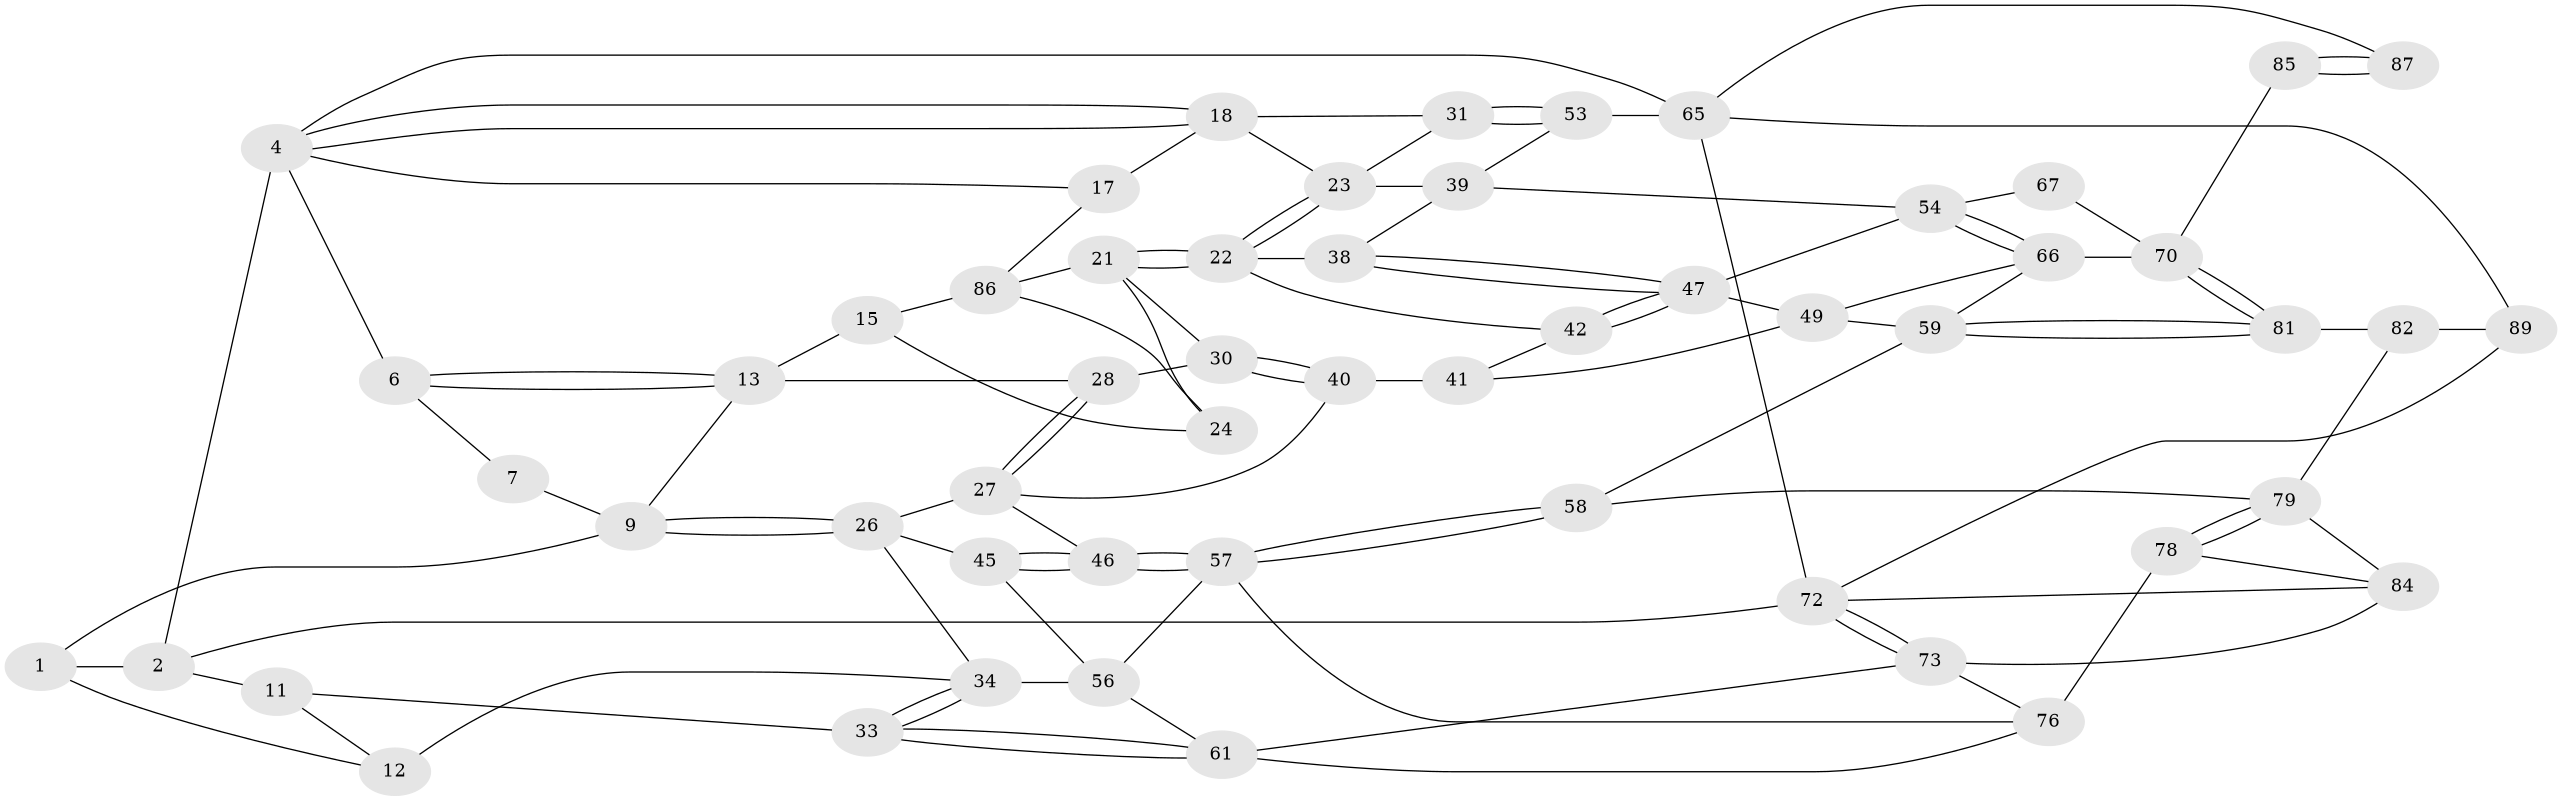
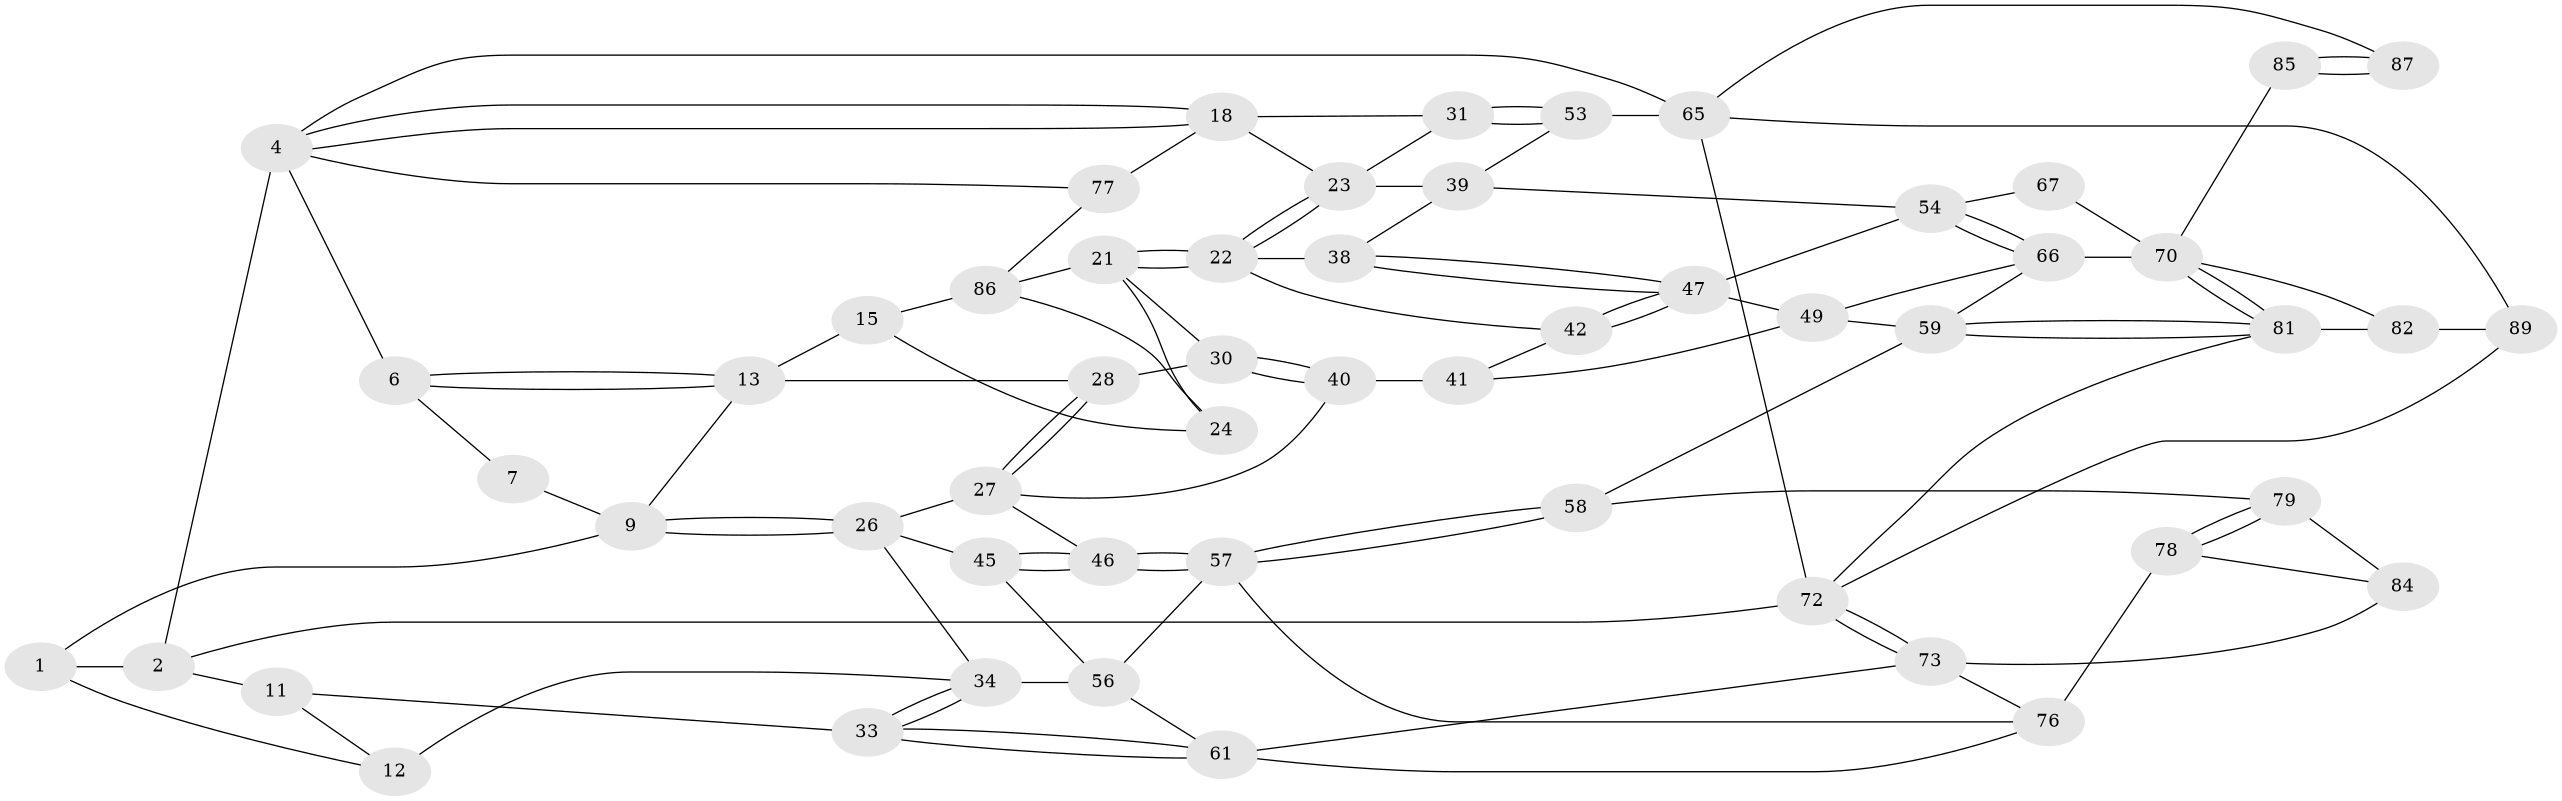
(1104, 189) -> (1104, 189)
(2344, 416) -> (2289, 284)
(2108, 594) -> (2019, 420)
